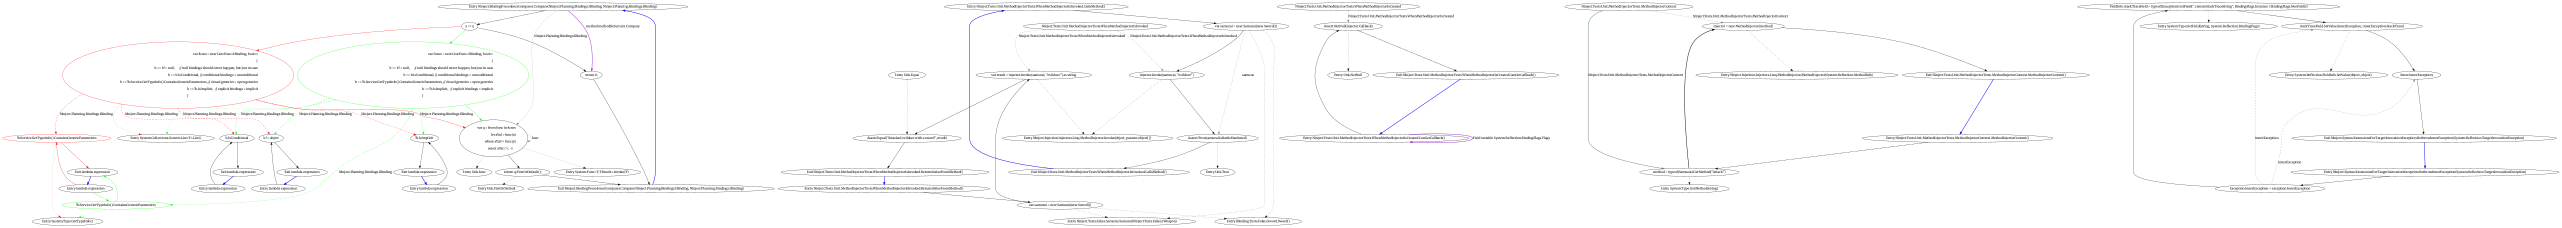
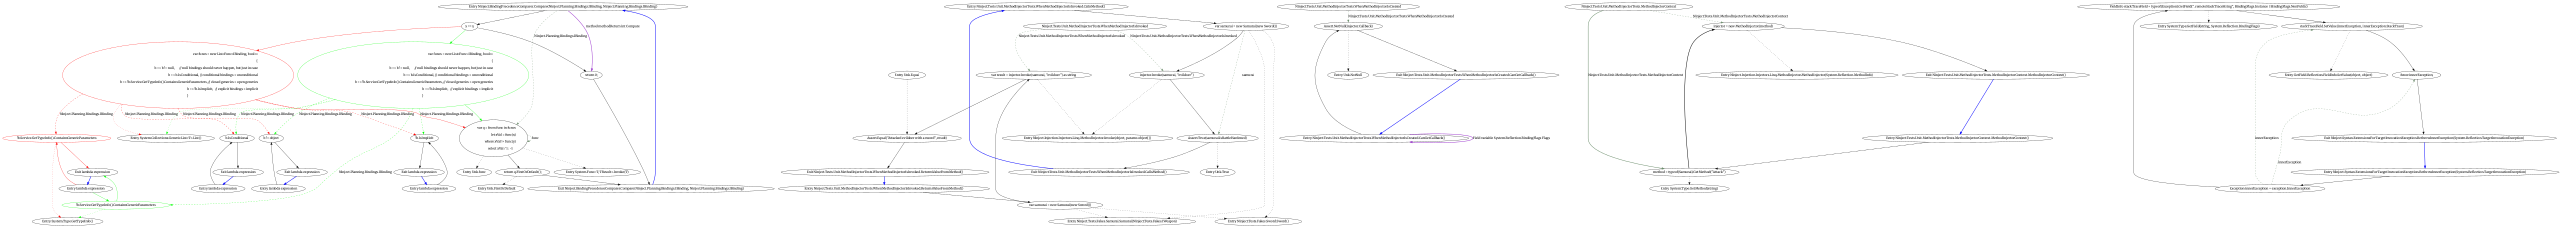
(2329, 75) -> (2329, 75)
(1258, 222) -> (1258, 222)
